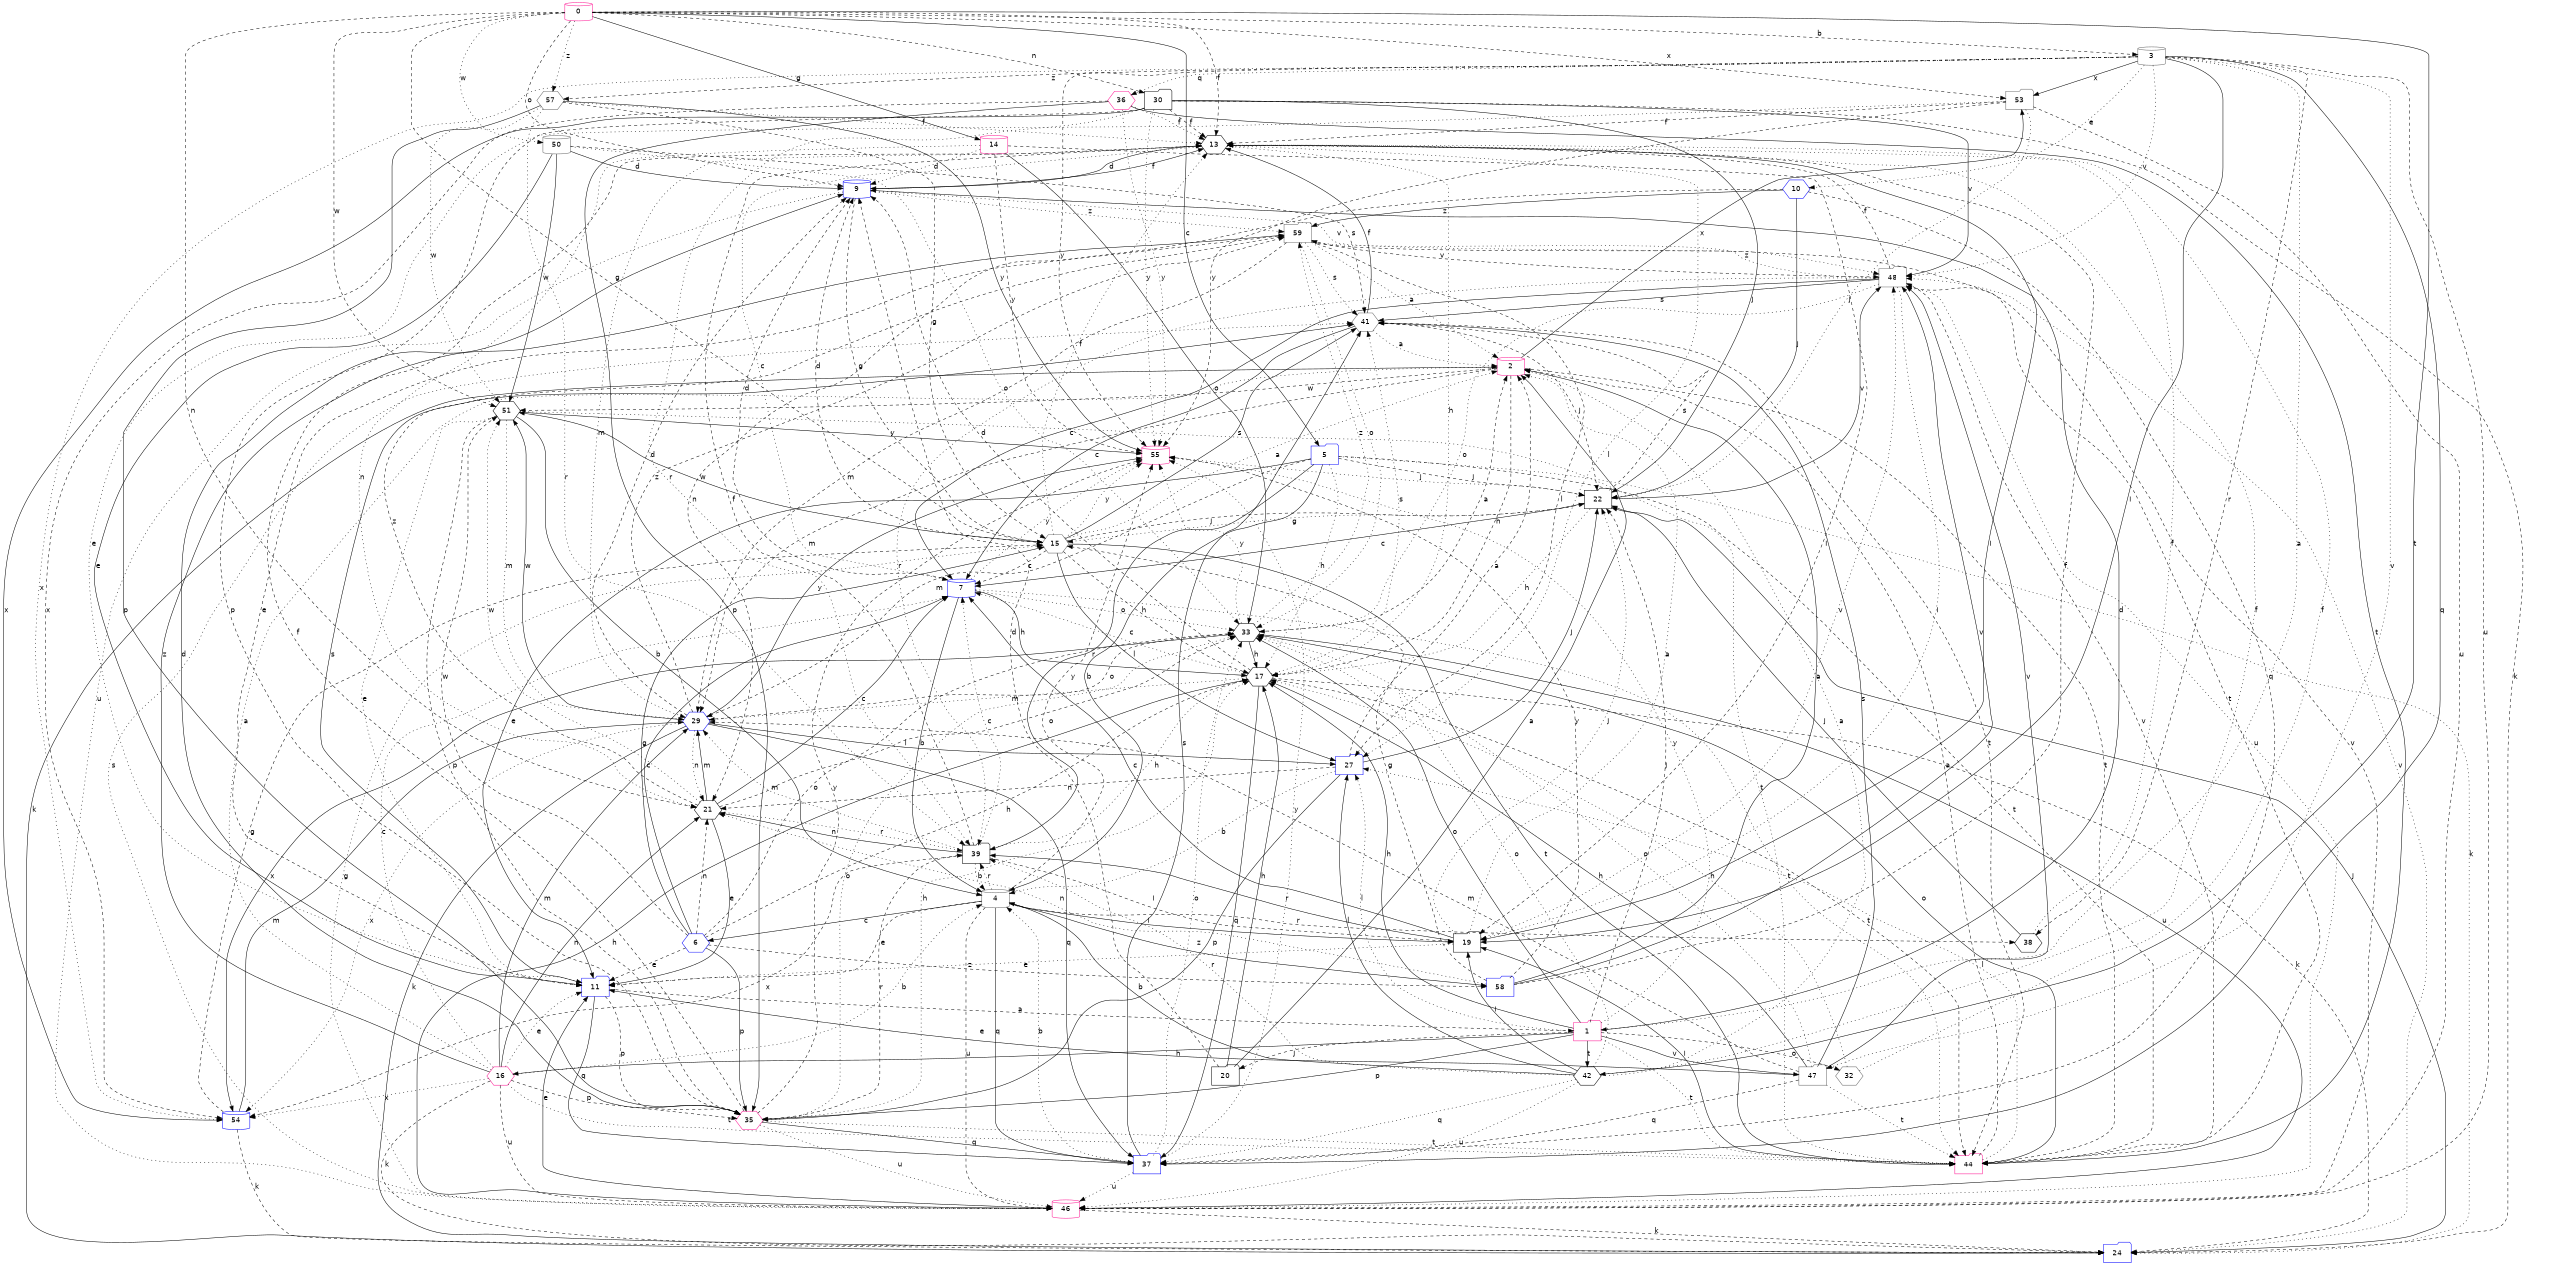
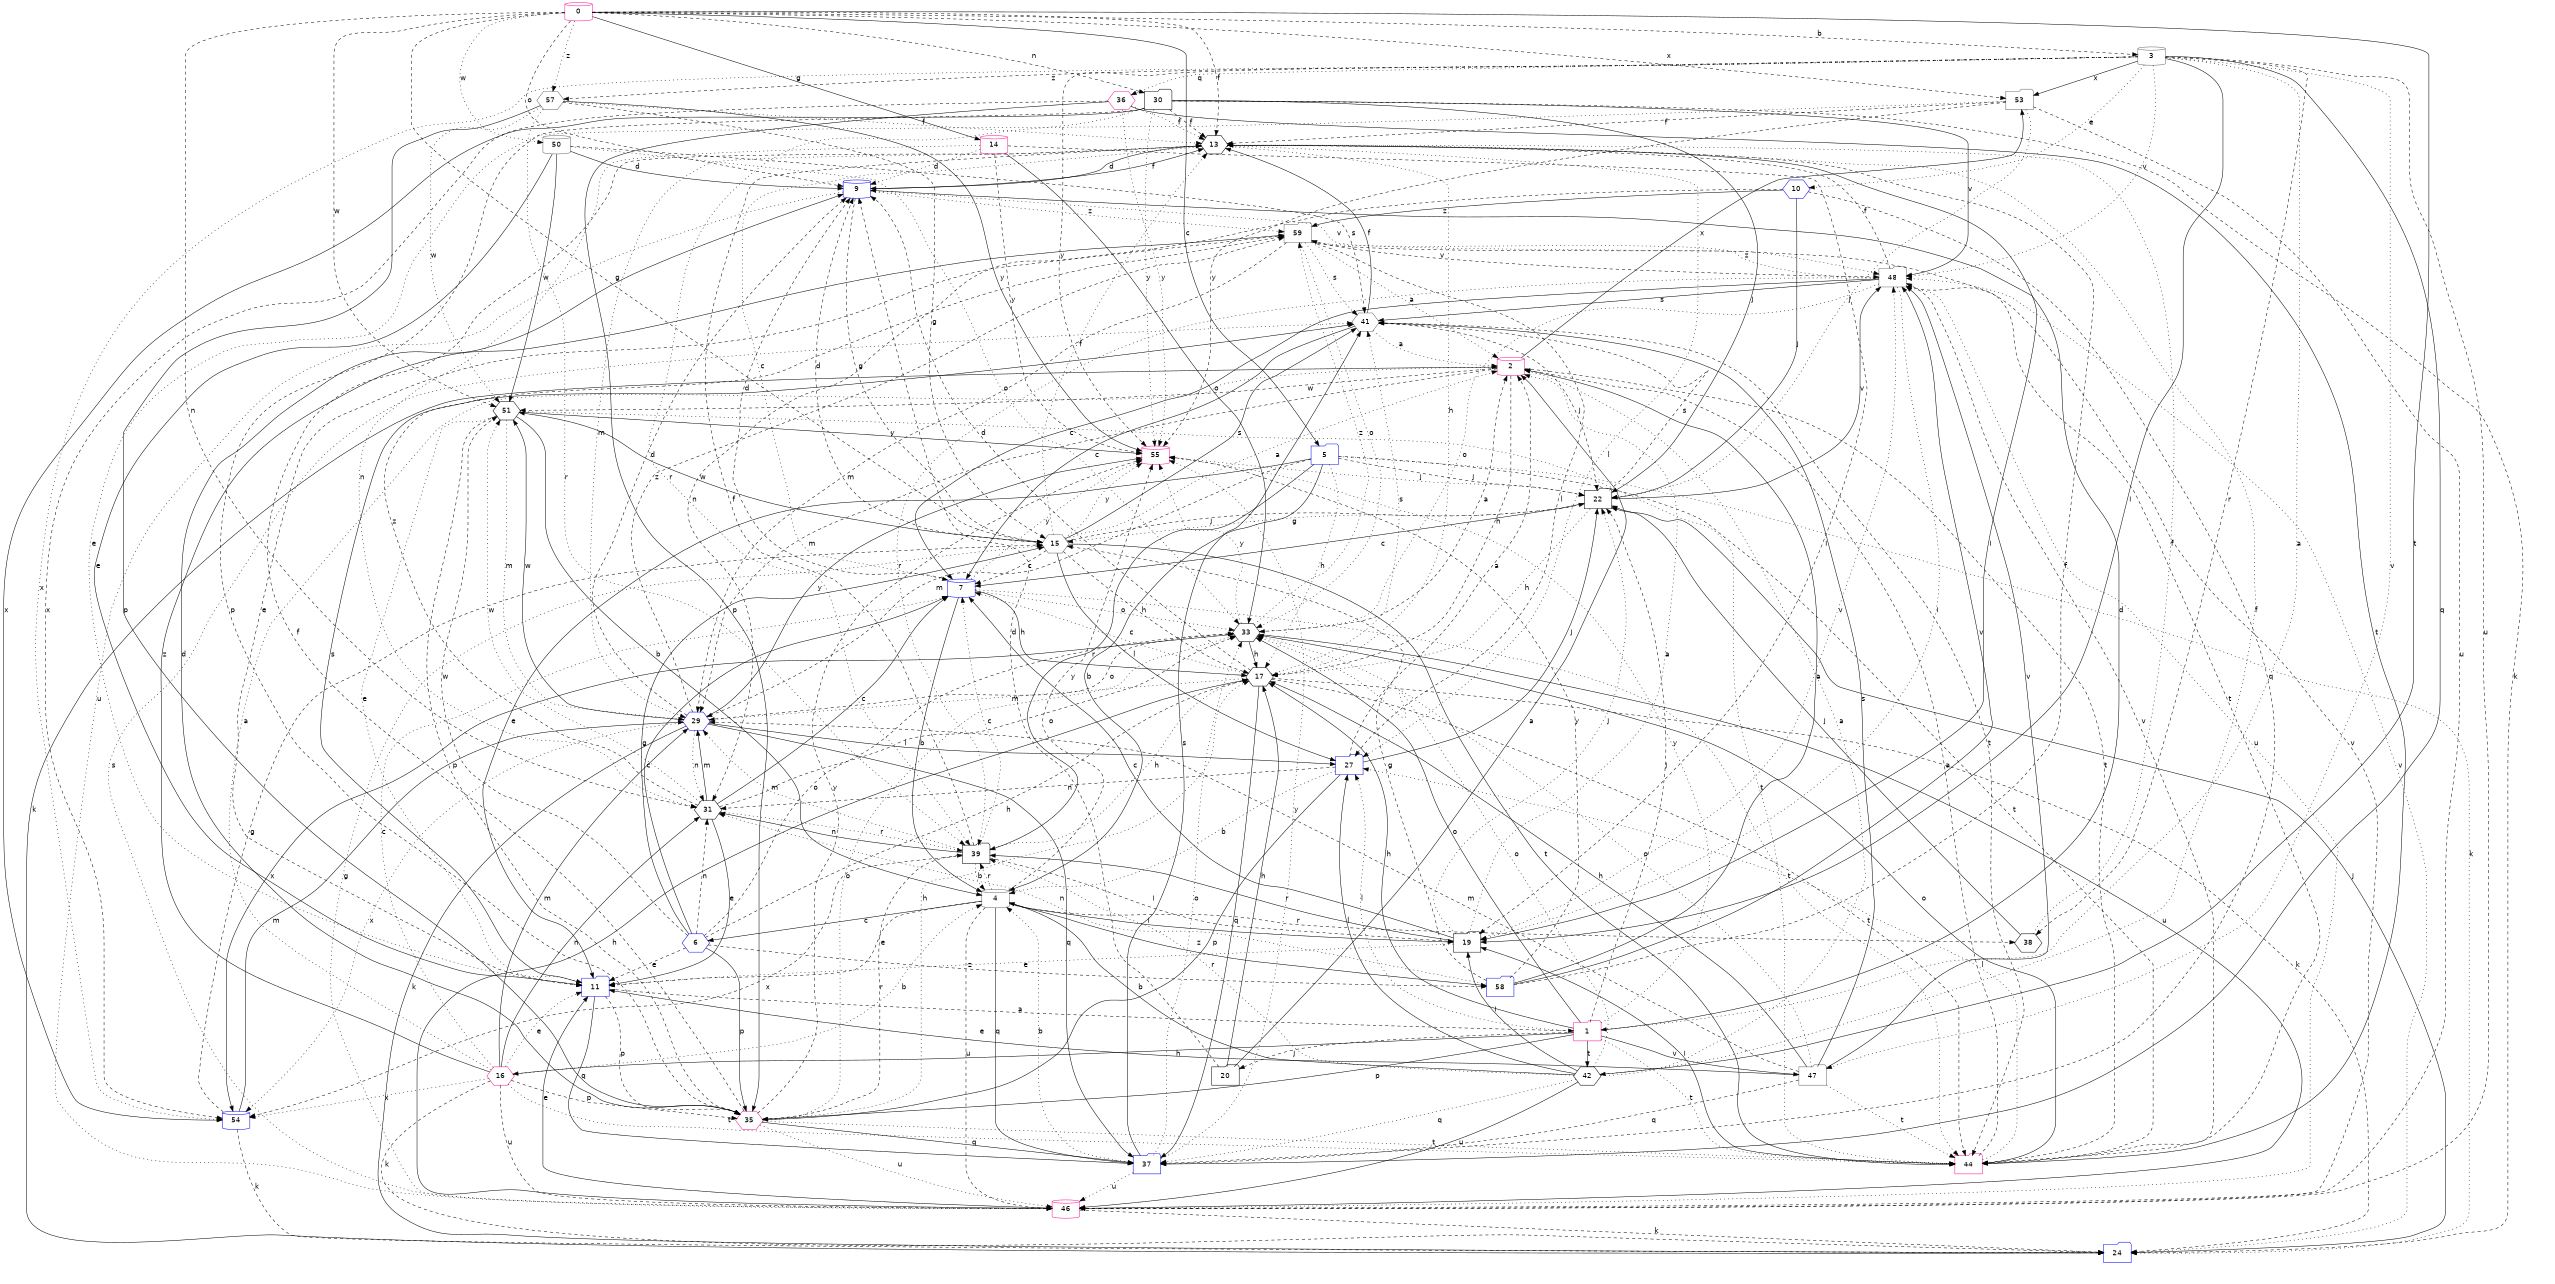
(708, 810) -> (708, 810)
(1849, 1076) -> none
(1339, 1172) -> (1339, 1172)
